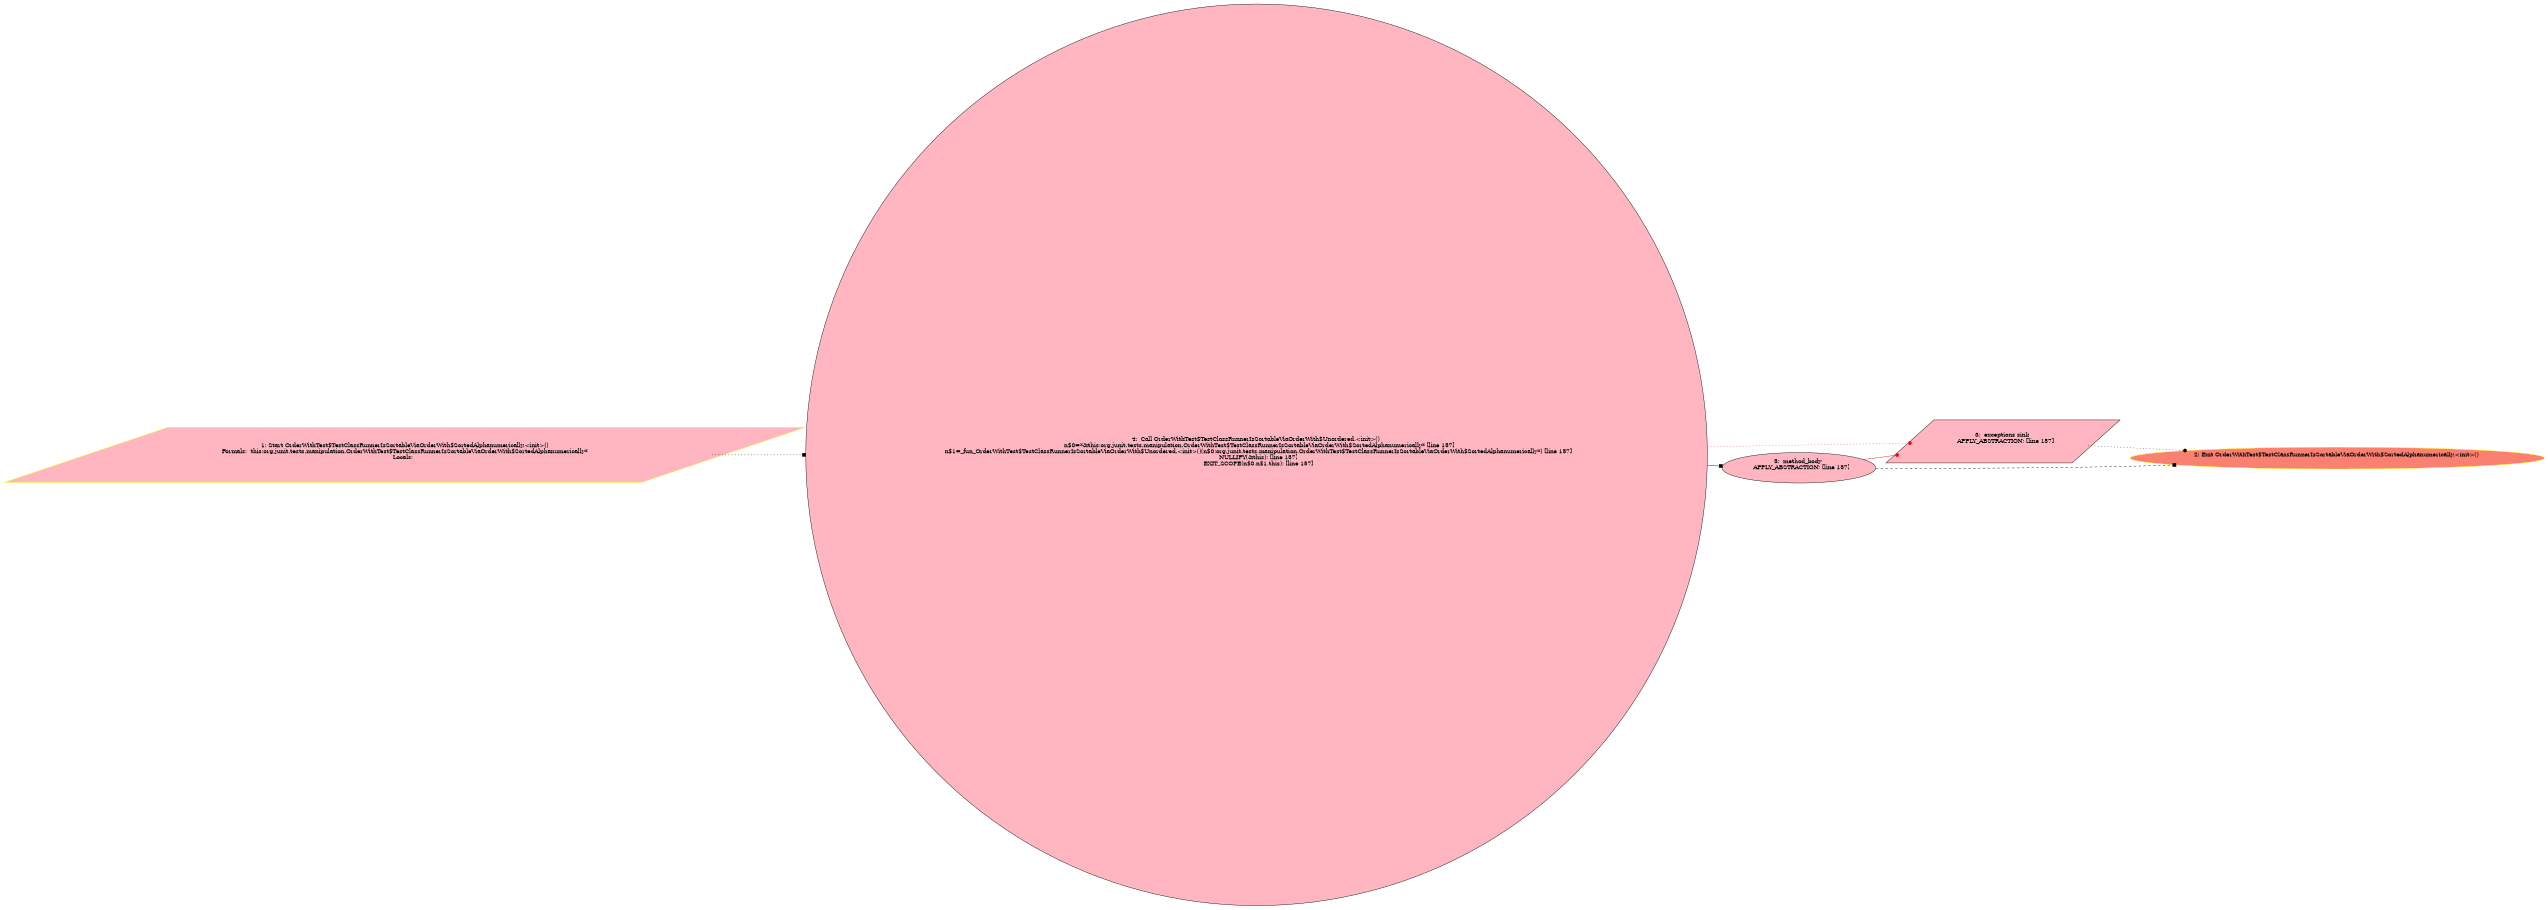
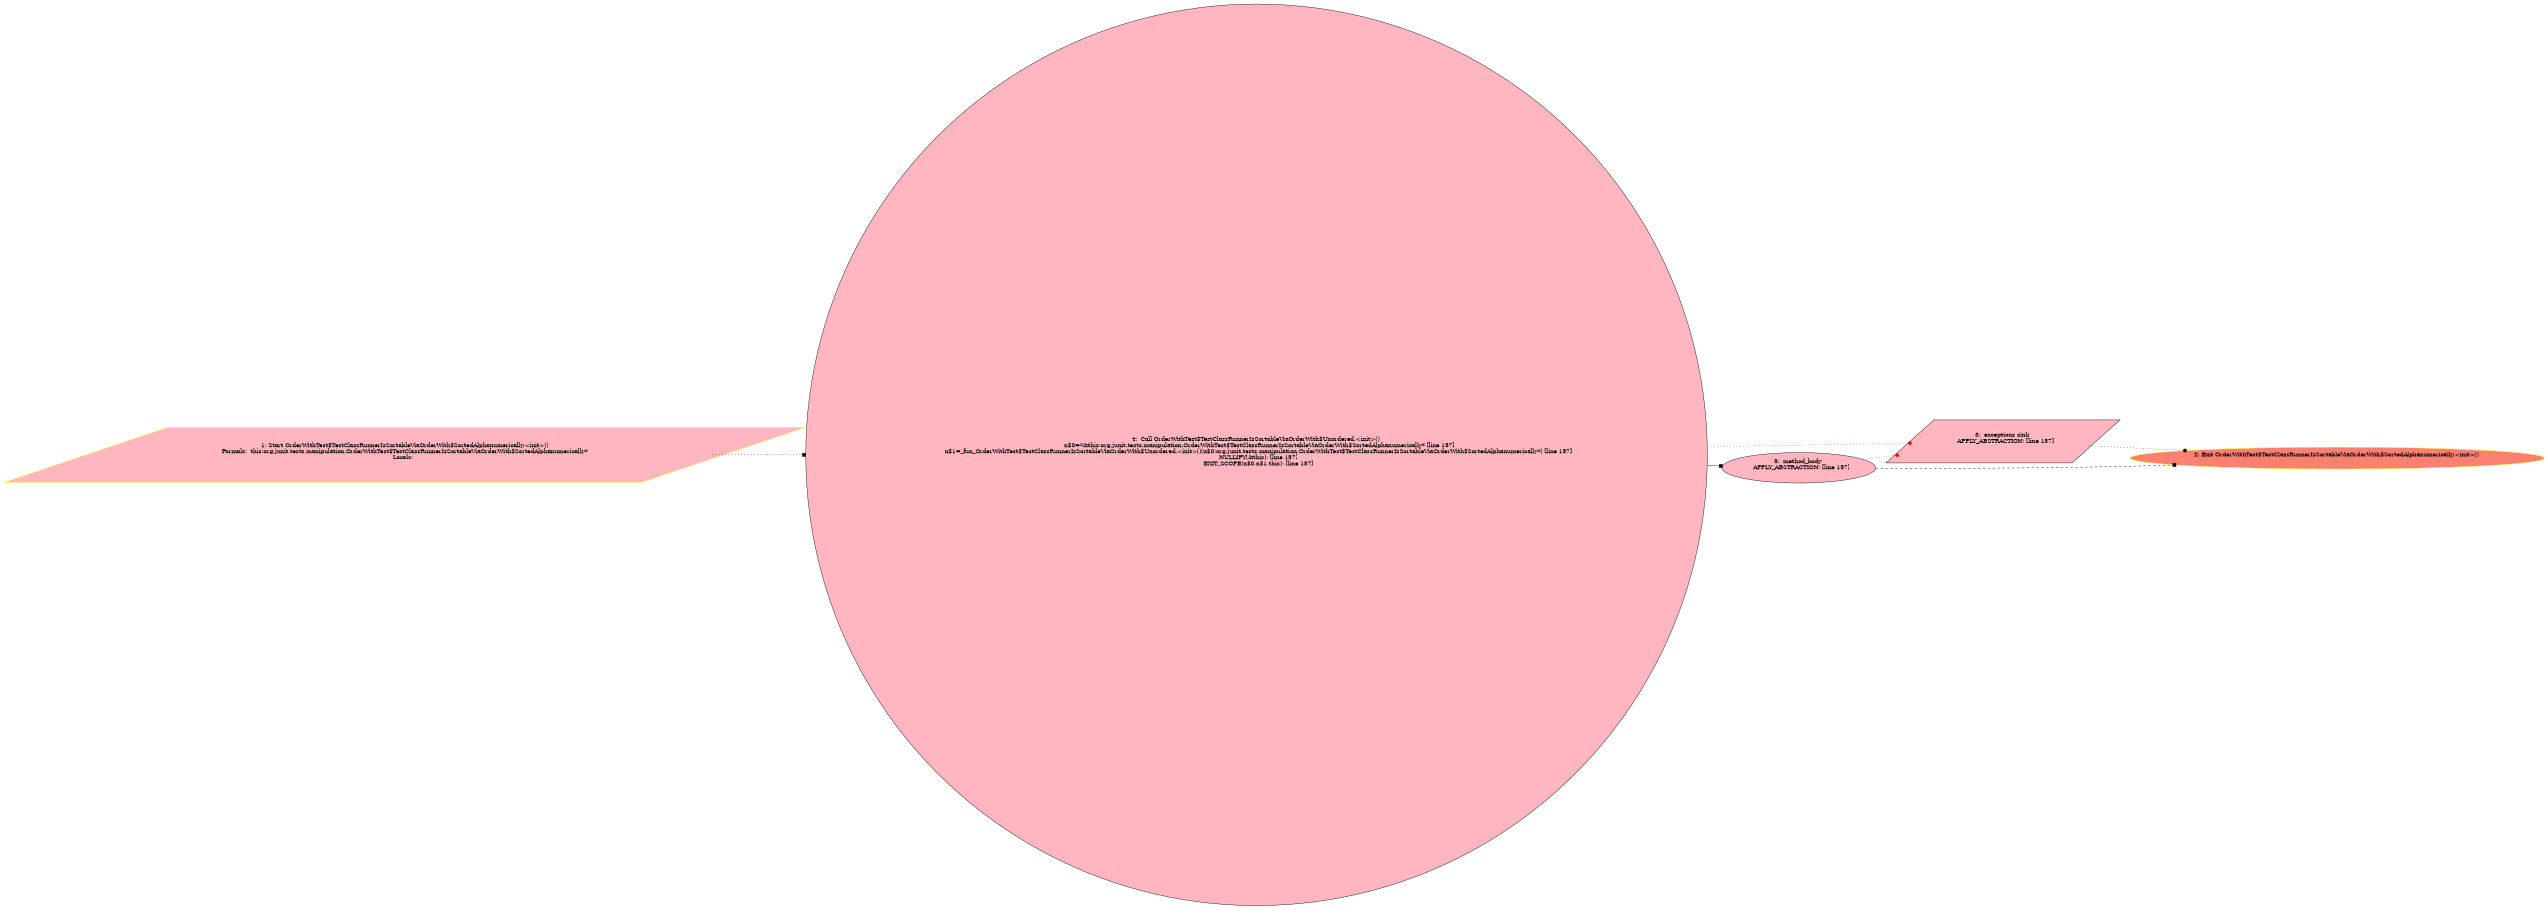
(1879, 457) -> (1879, 457)
